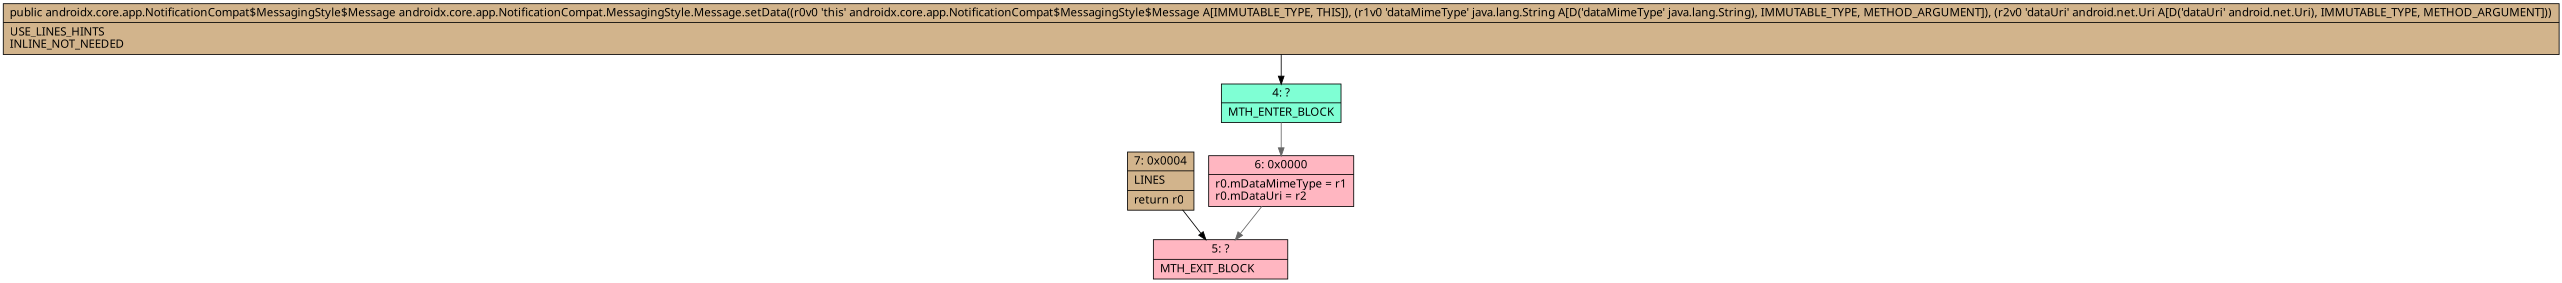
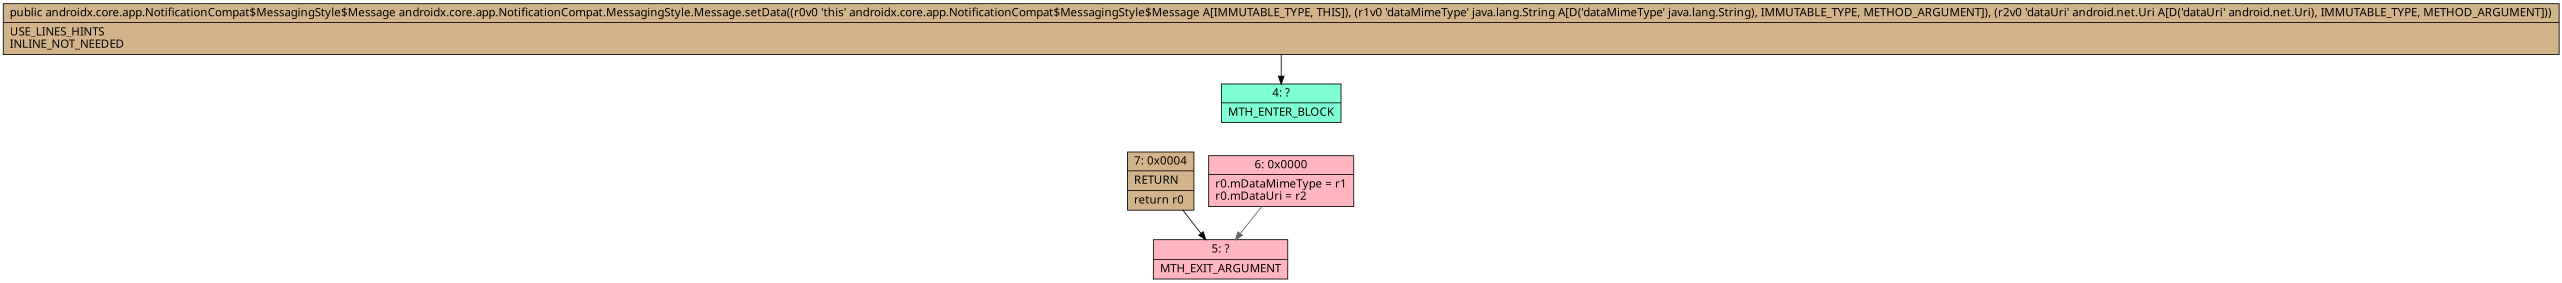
(1281, 135) -> none
(1150, 180) -> (1157, 180)
(1207, 269) -> (1221, 269)
